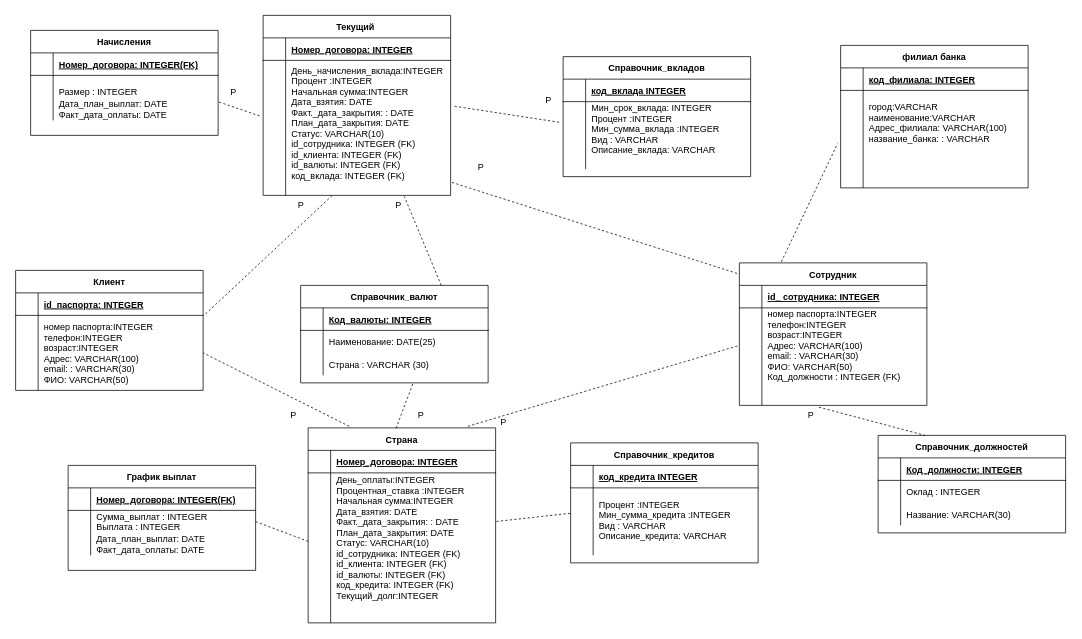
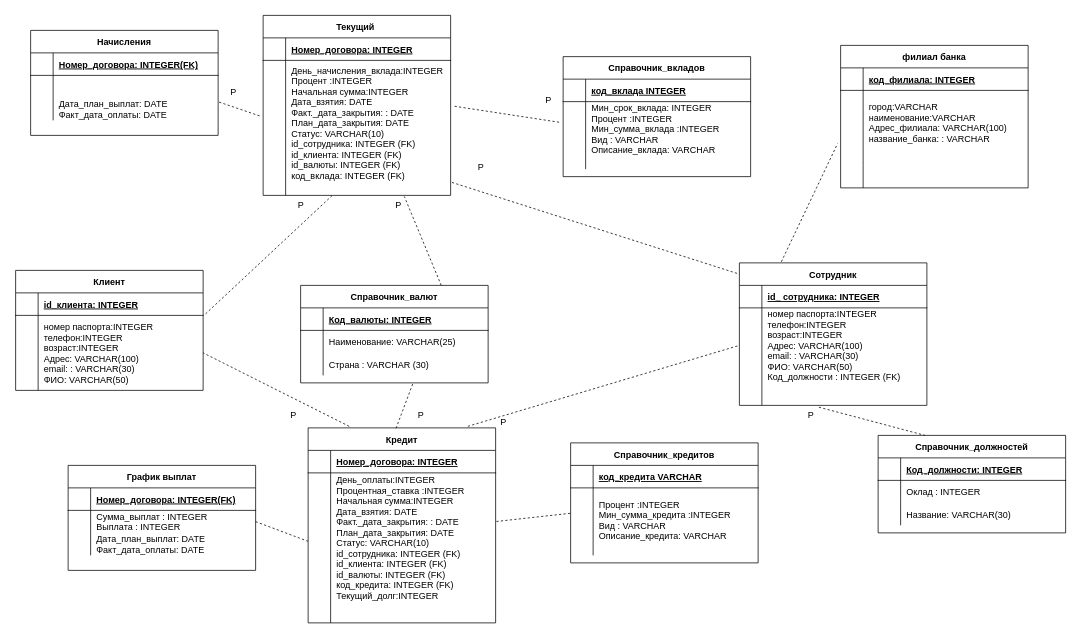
(135, 87) -> none
(90, 305) -> (88, 305)
(382, 342) -> (389, 342)
(401, 440) -> (401, 440)
(645, 477) -> (645, 477)
